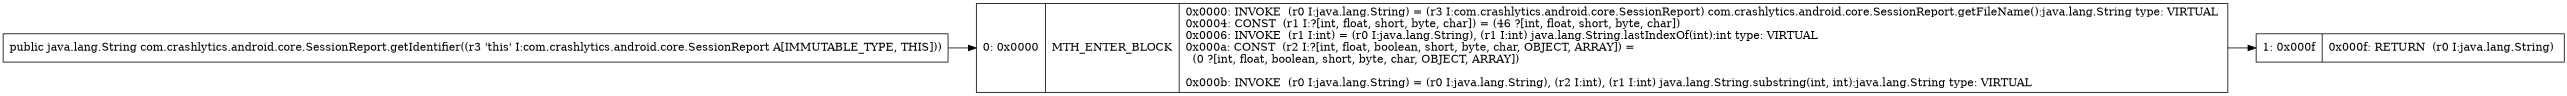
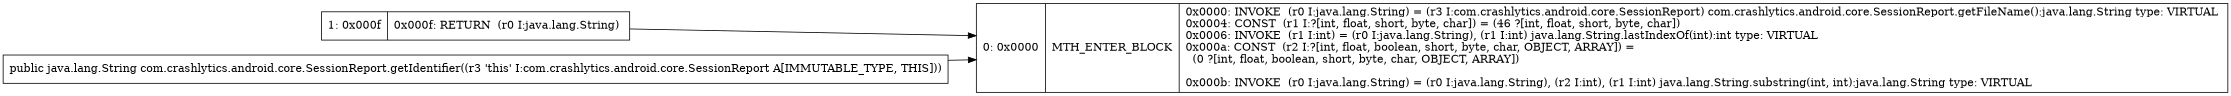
(2238, 48) -> (799, 32)
